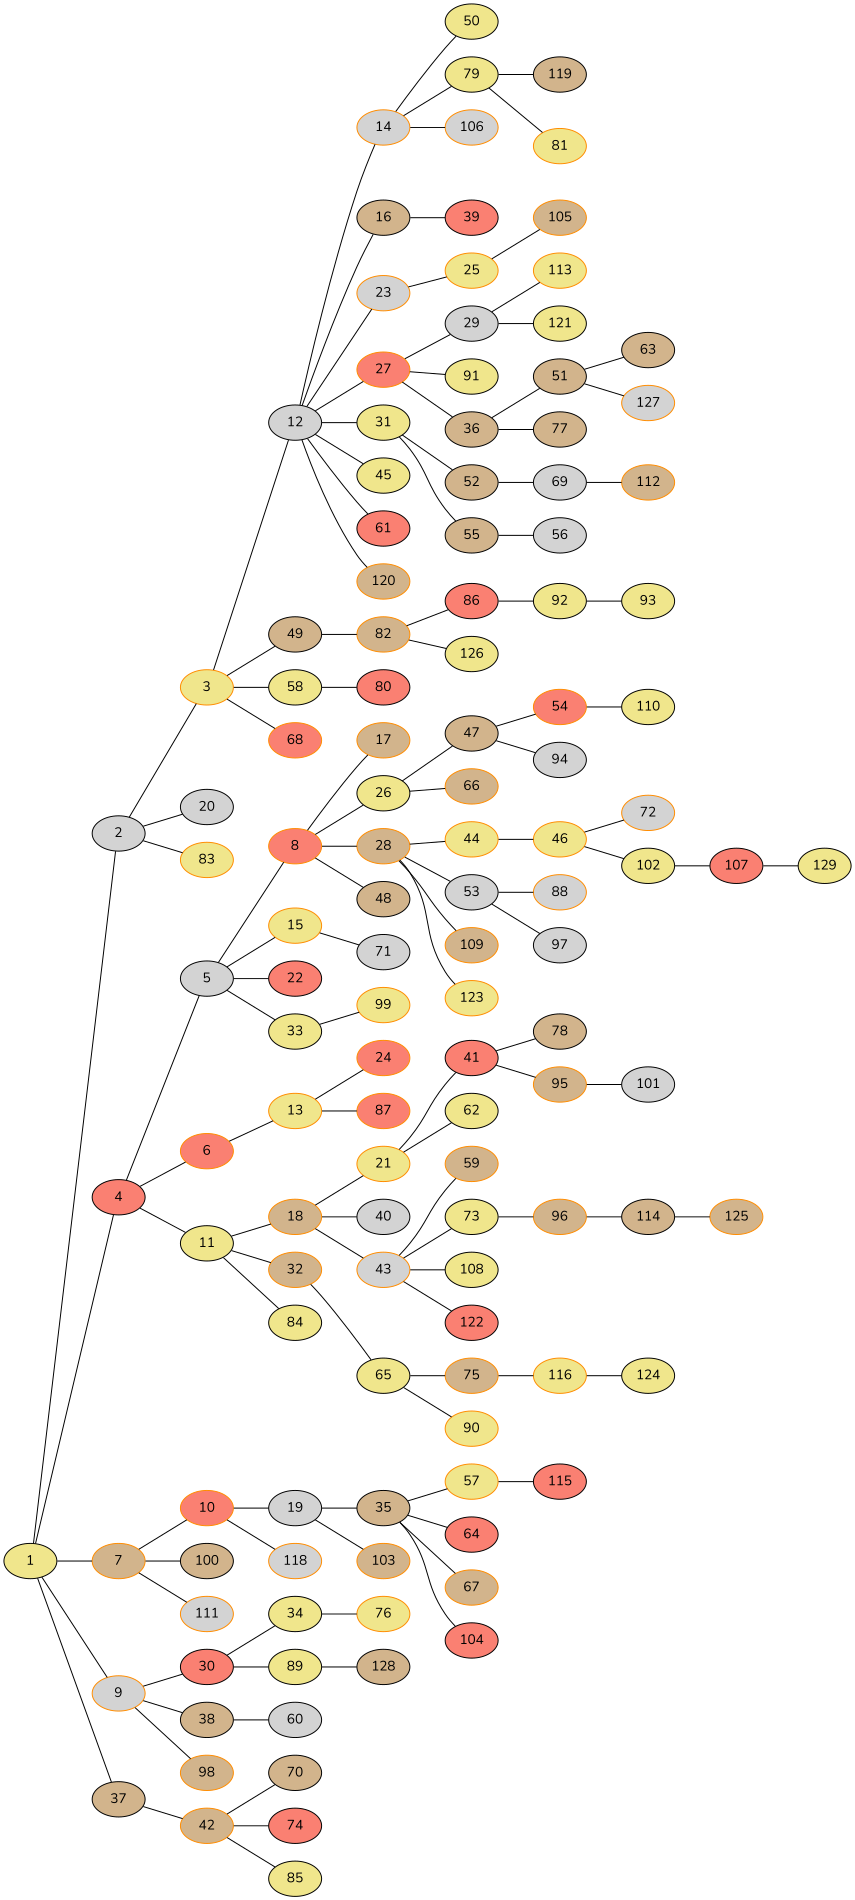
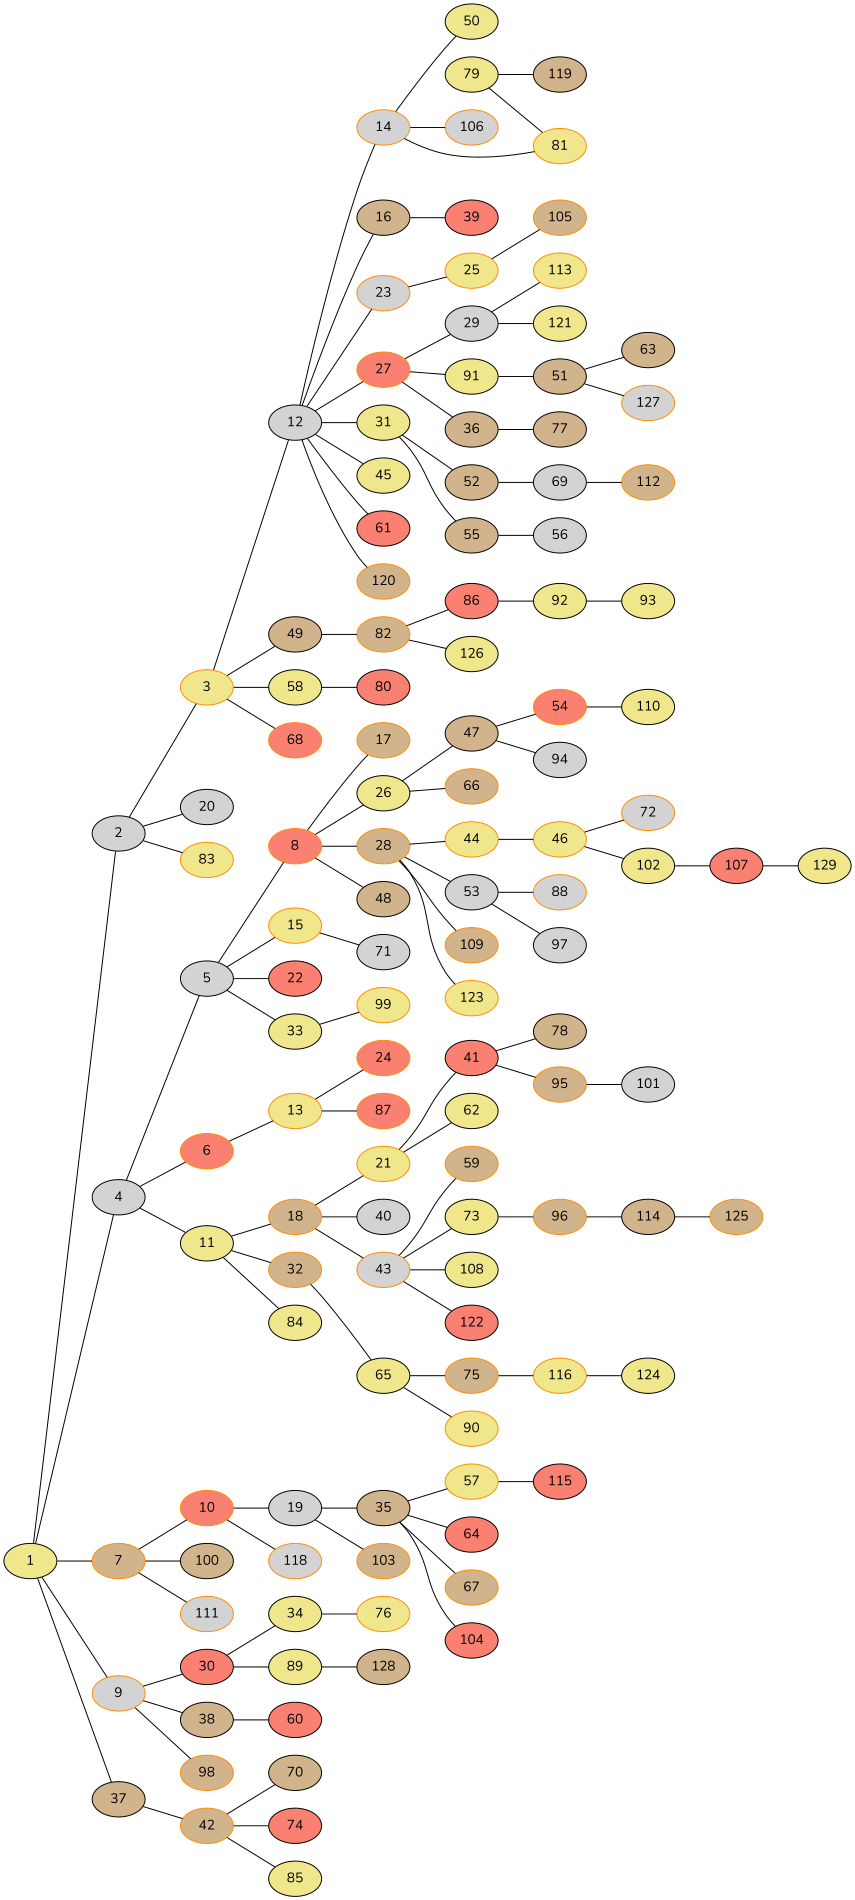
(428, 101) -> (468, 157)
(516, 403) -> (516, 377)
(119, 1197) -> (119, 1197)
(295, 1720) -> (295, 1720)
